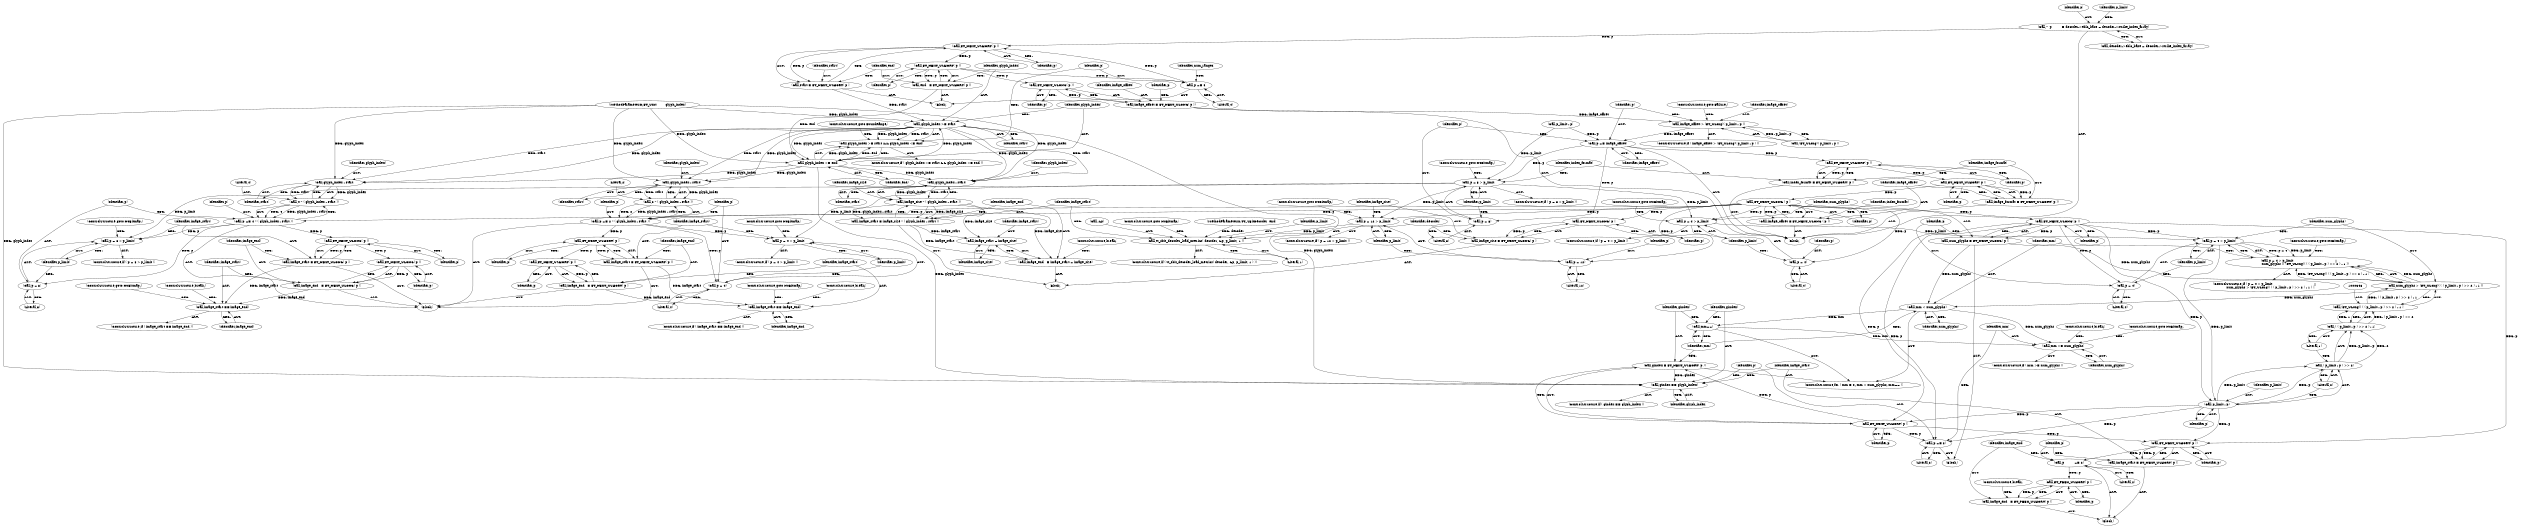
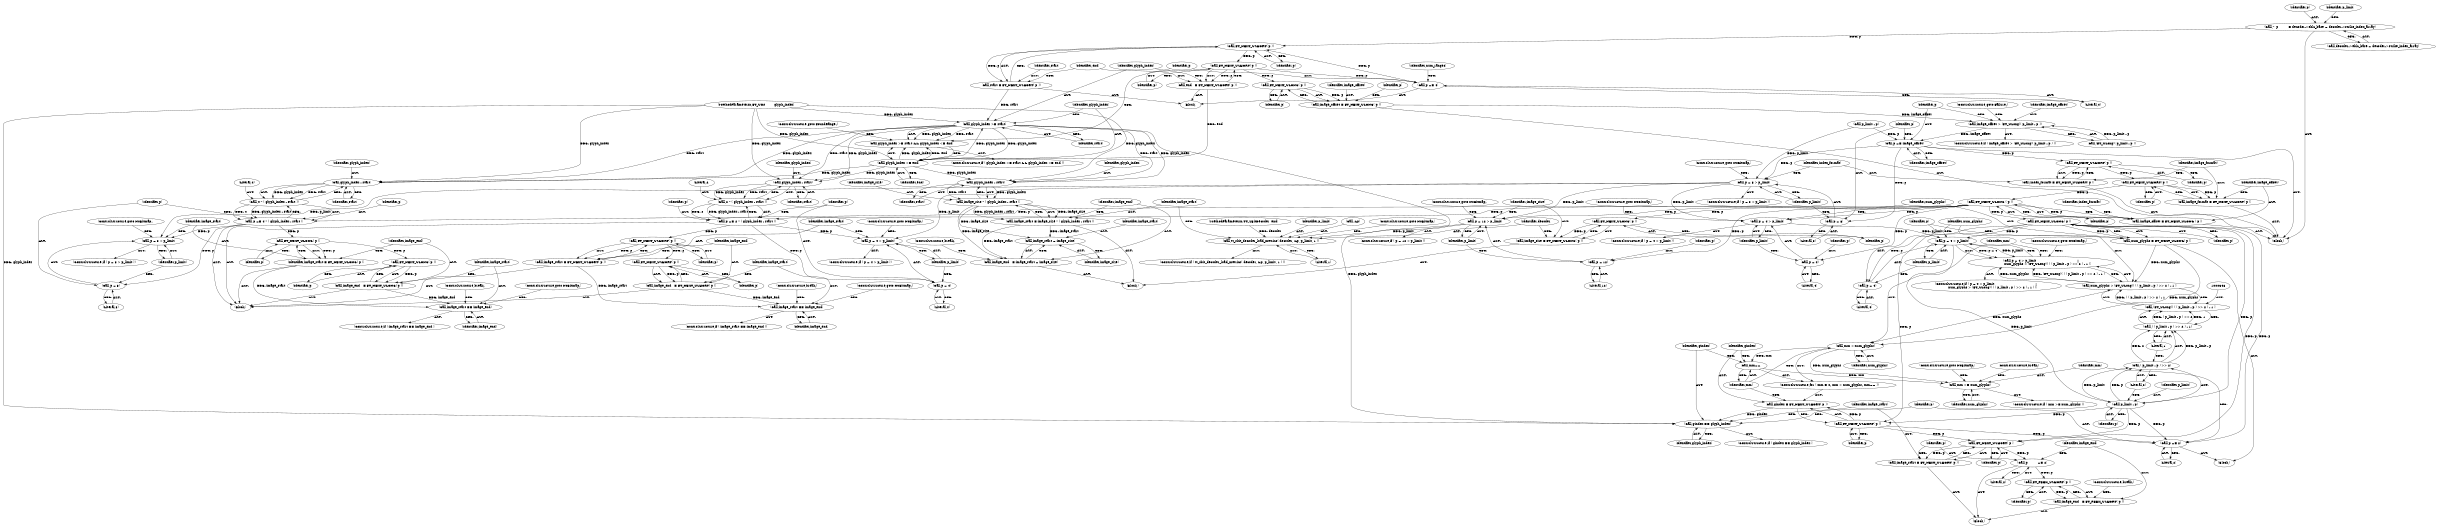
(316, 262) -> (326, 262)
(1764, 375) -> (1814, 394)
(1148, 380) -> none
